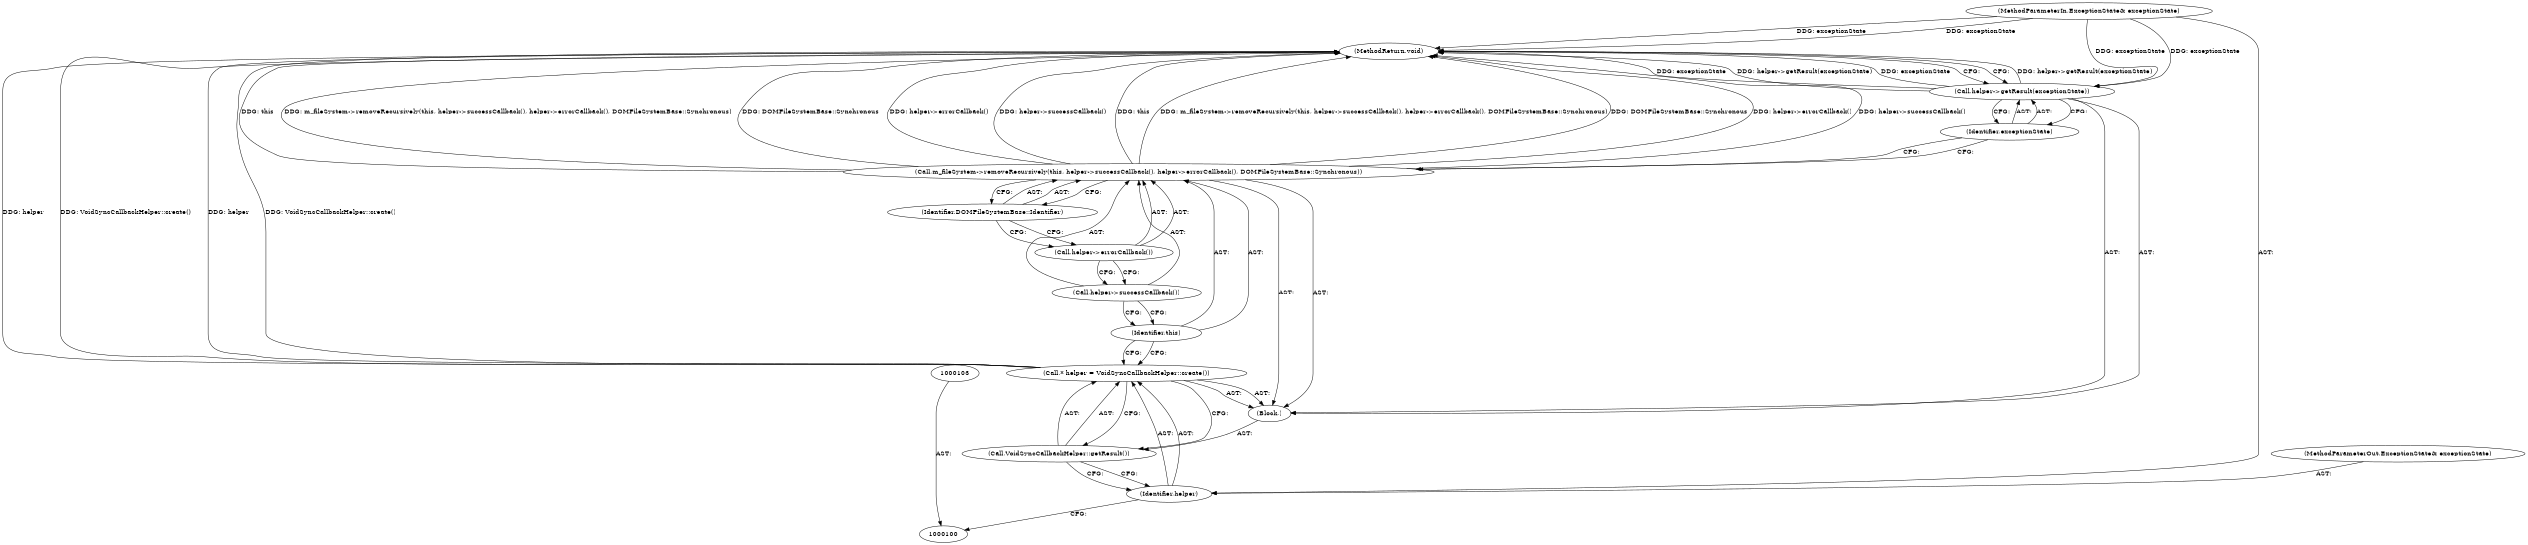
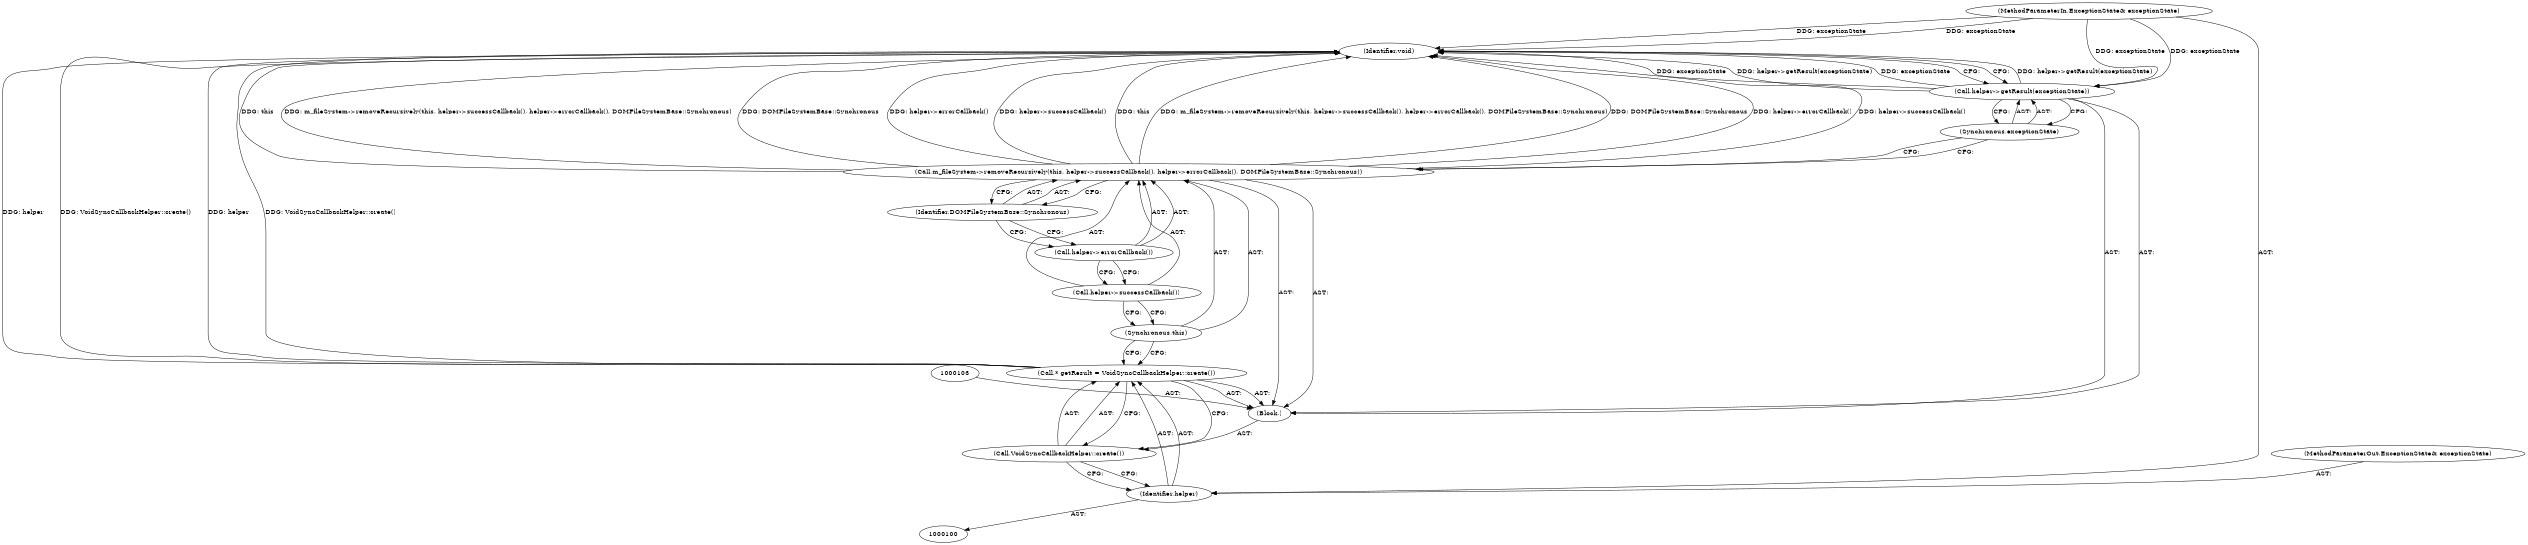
(1389, 51) -> (1389, 51)
(2010, 132) -> (2010, 132)
(993, 212) -> (993, 212)
(1156, 333) -> (1156, 333)
(1127, 373) -> (1127, 373)
(936, 450) -> (1105, 392)
(1059, 454) -> (1059, 454)
(1080, 514) -> (1080, 514)
